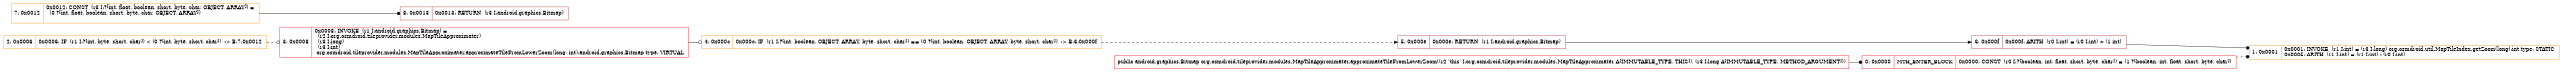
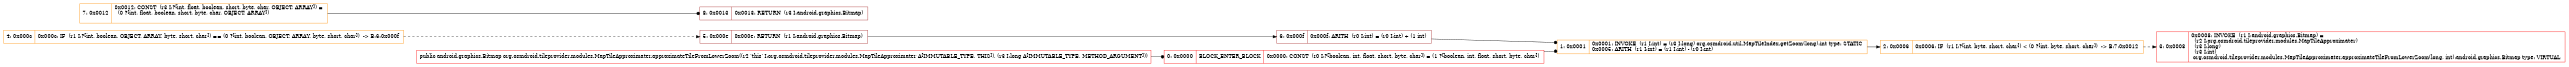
(272, 42) -> (2148, 47)
(694, 42) -> none
none -> (1872, 47)
(2241, 57) -> (1549, 51)
(1925, 62) -> (1230, 57)
